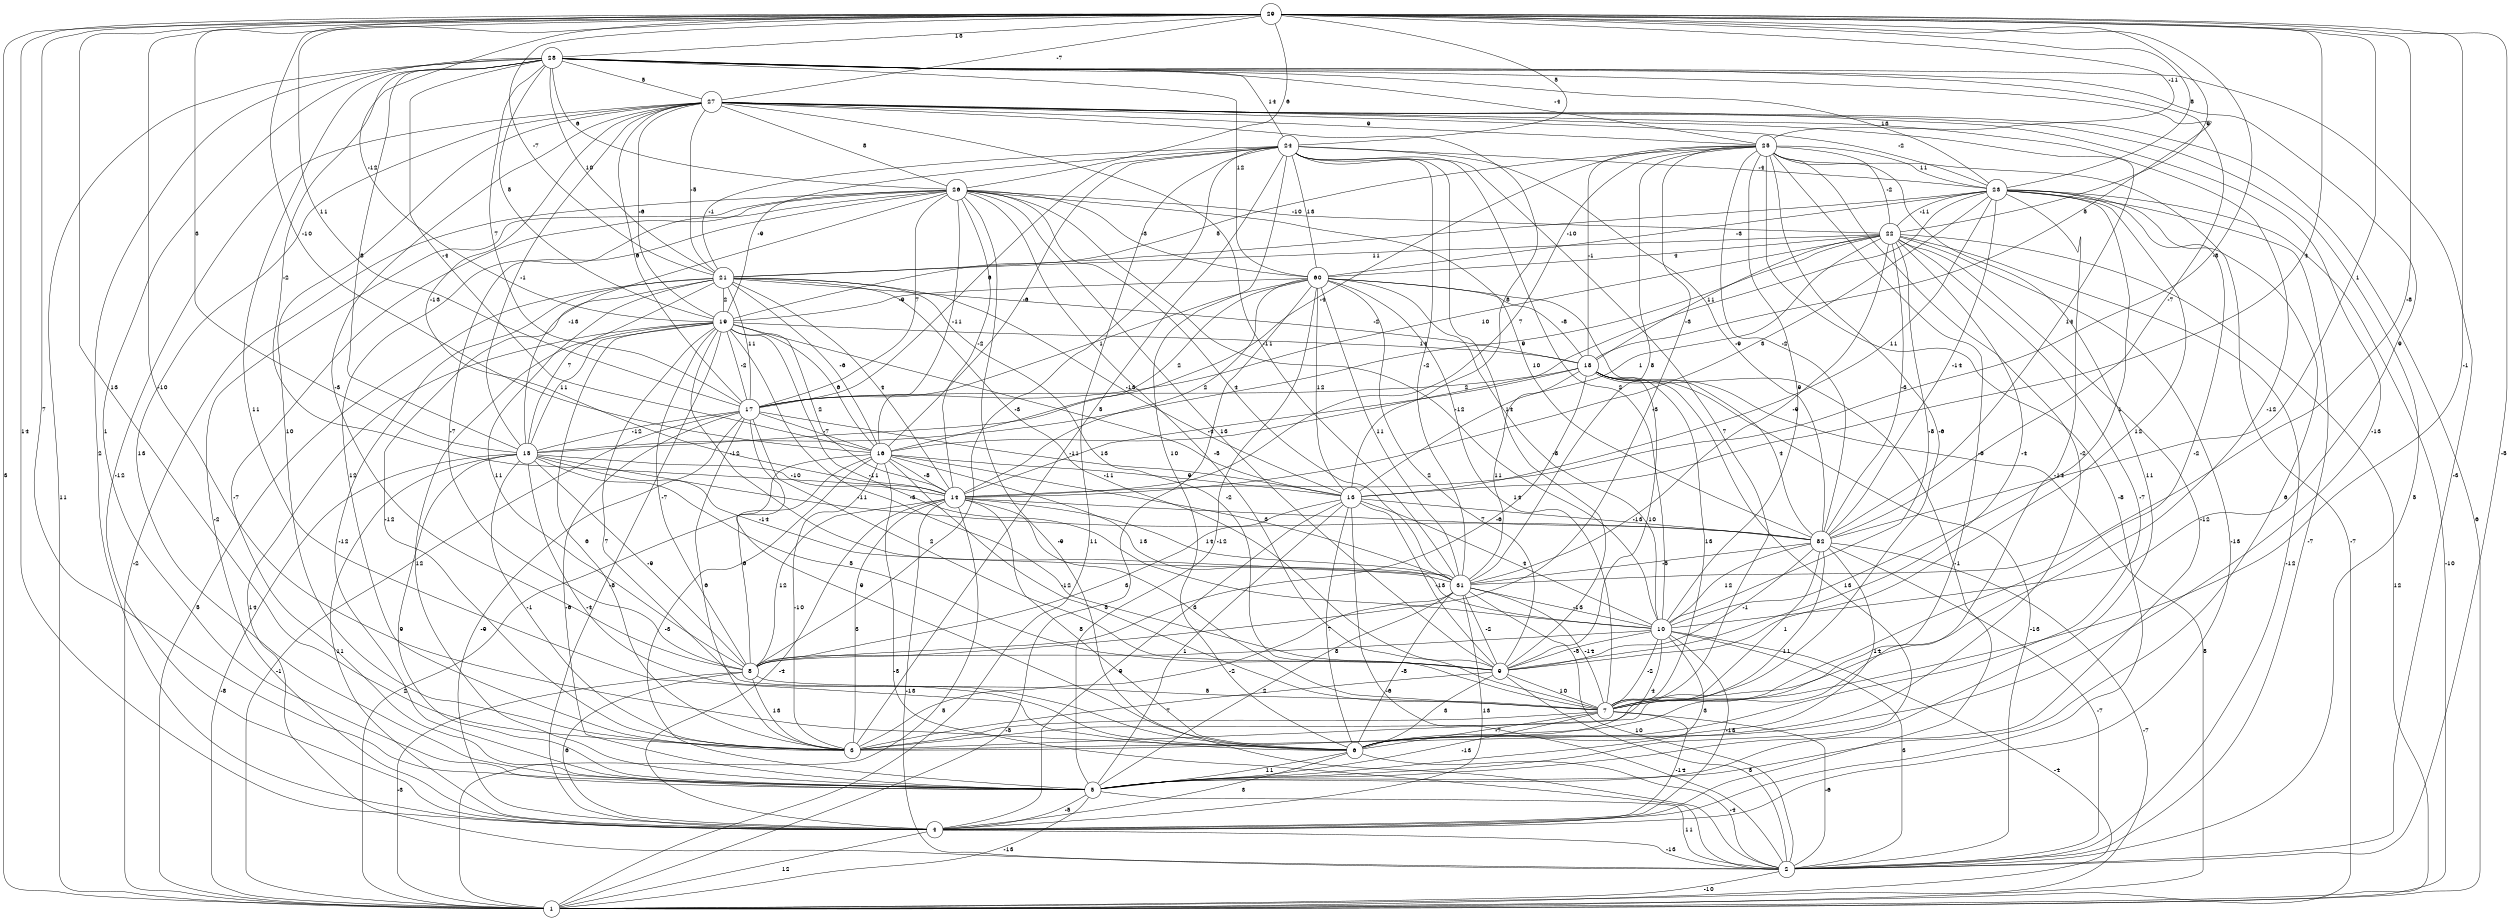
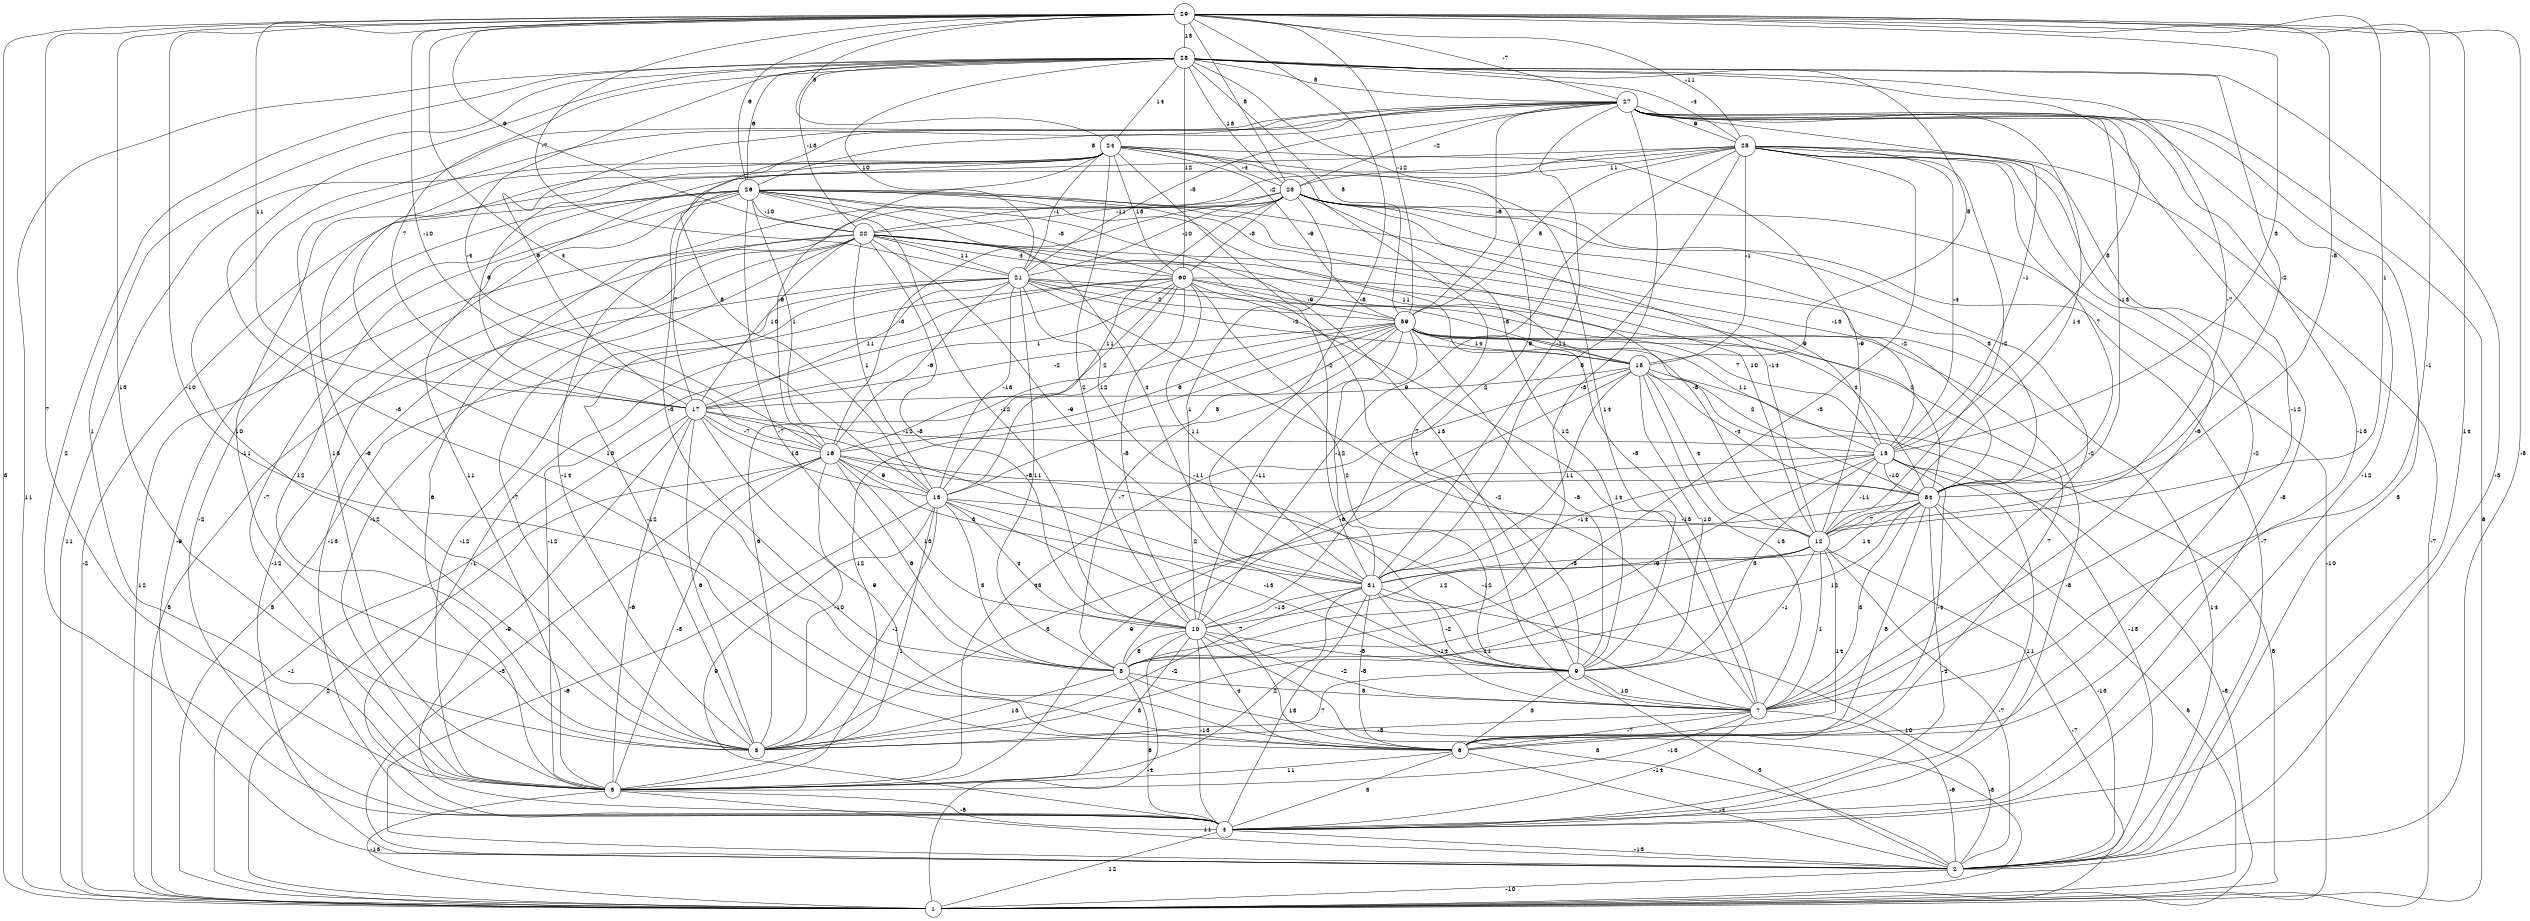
none -> (817, 77)
(723, 322) -> (1405, 322)
(957, 322) -> (794, 322)
(256, 410) -> (399, 410)
(955, 498) -> (1929, 498)
(1821, 542) -> (1819, 542)
(1848, 585) -> (1038, 585)
(581, 679) -> (882, 635)
